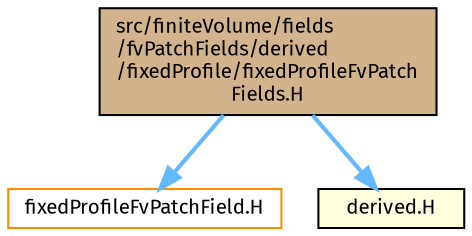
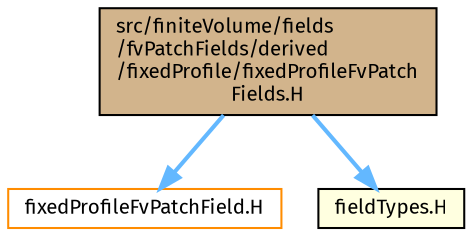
(391, 208) -> (391, 208)
